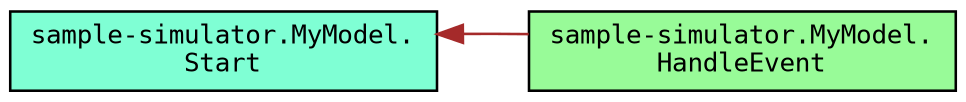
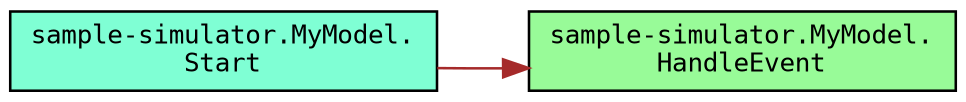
(496, 34) -> (470, 68)
